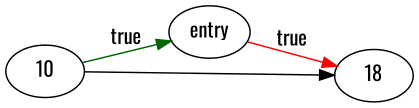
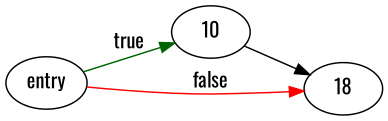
(292, 40) -> (211, 82)
(120, 54) -> (122, 60)
